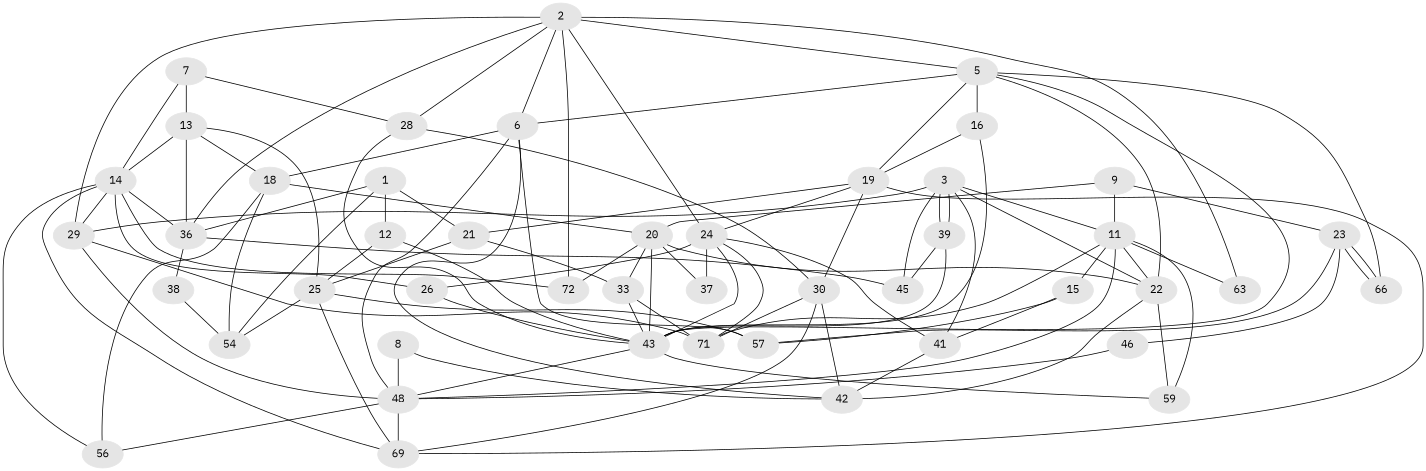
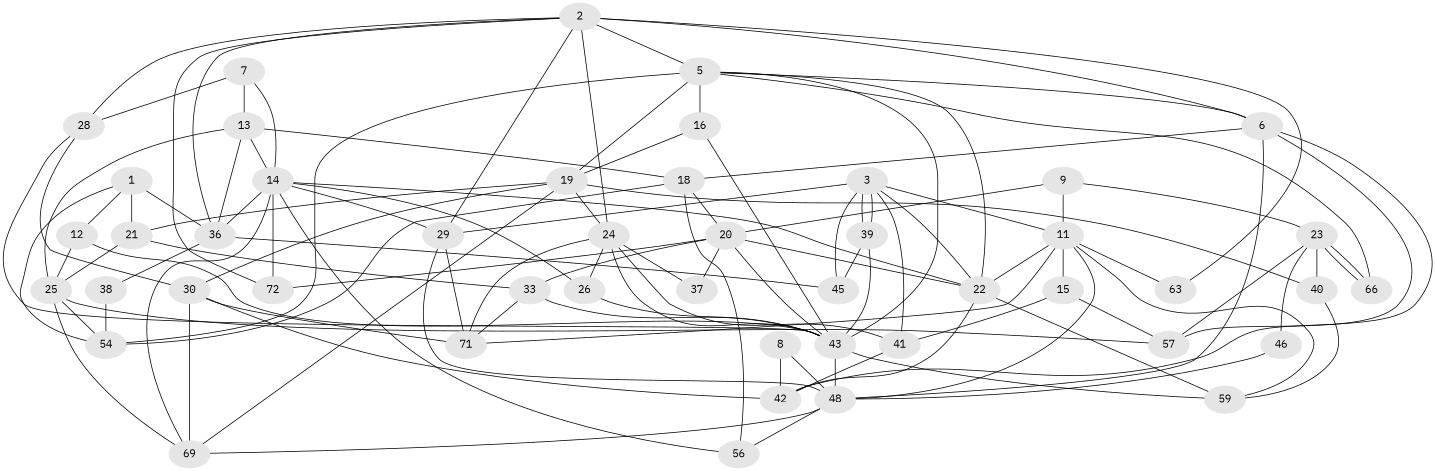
none -> (339, 146)
none -> (615, 205)
none -> (1317, 290)
